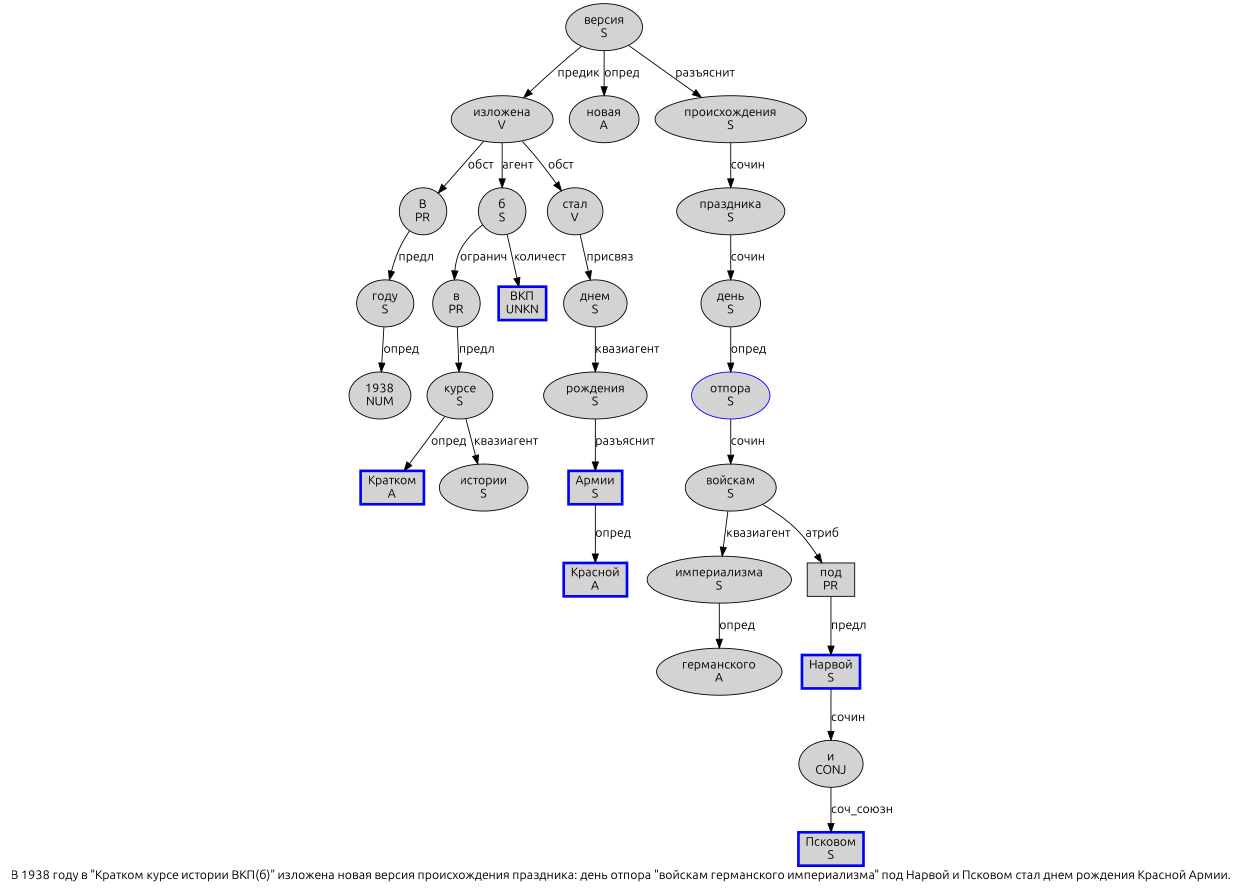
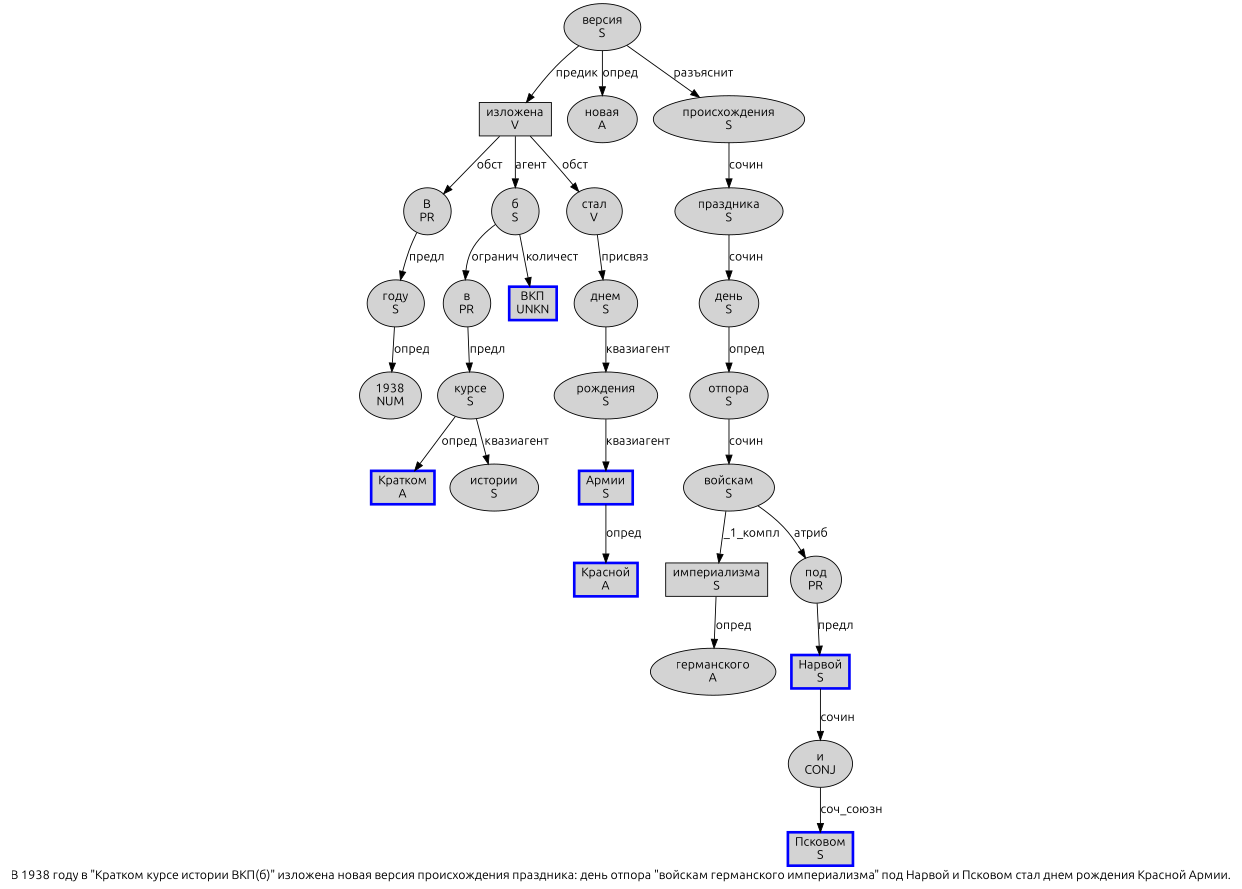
(502, 119) -> (515, 119)
(731, 396) -> (729, 396)
(625, 442) -> (638, 442)
(758, 534) -> (752, 534)
(719, 580) -> (717, 580)
(831, 580) -> (816, 580)
